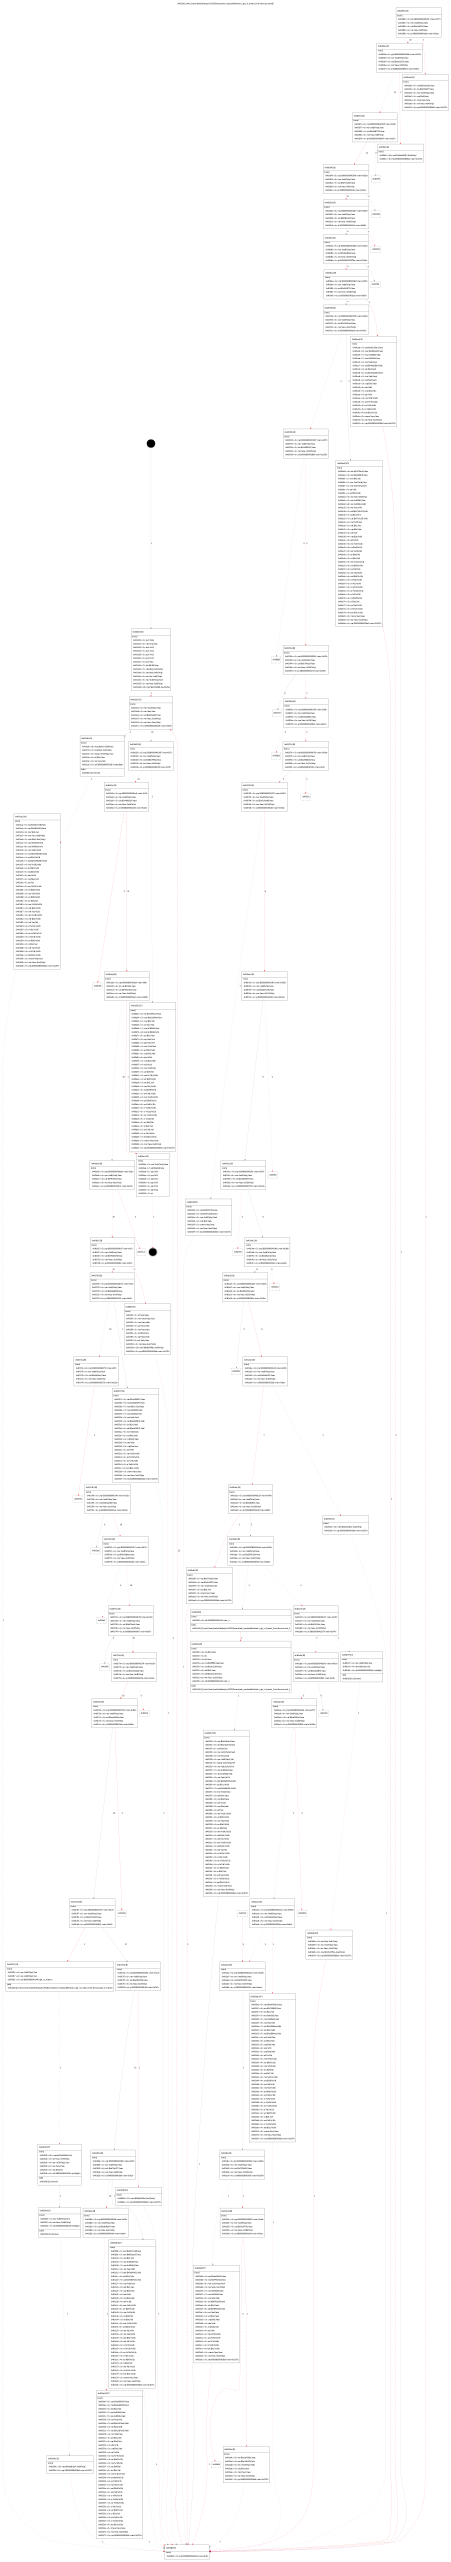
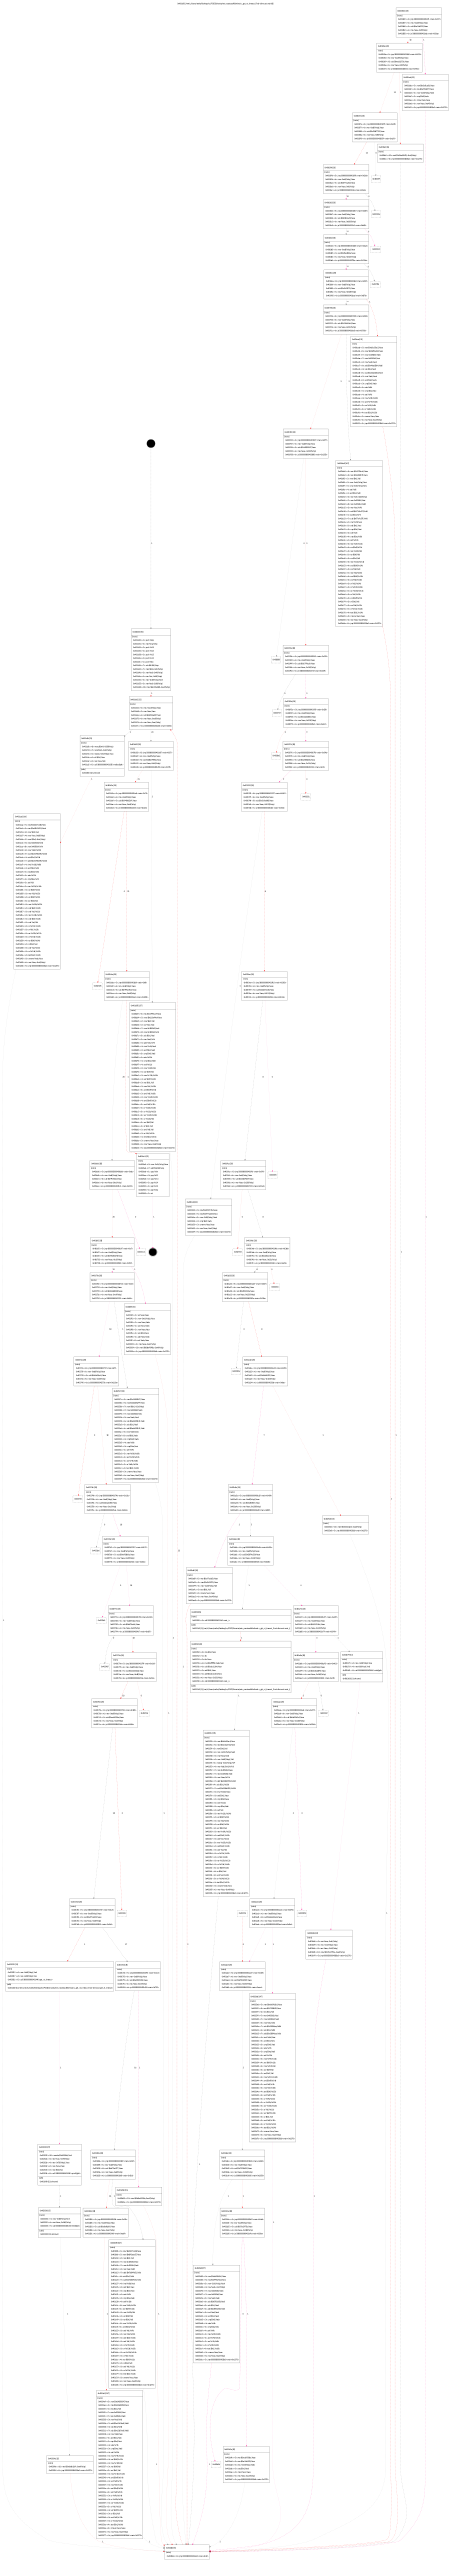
none -> (102, 1435)
